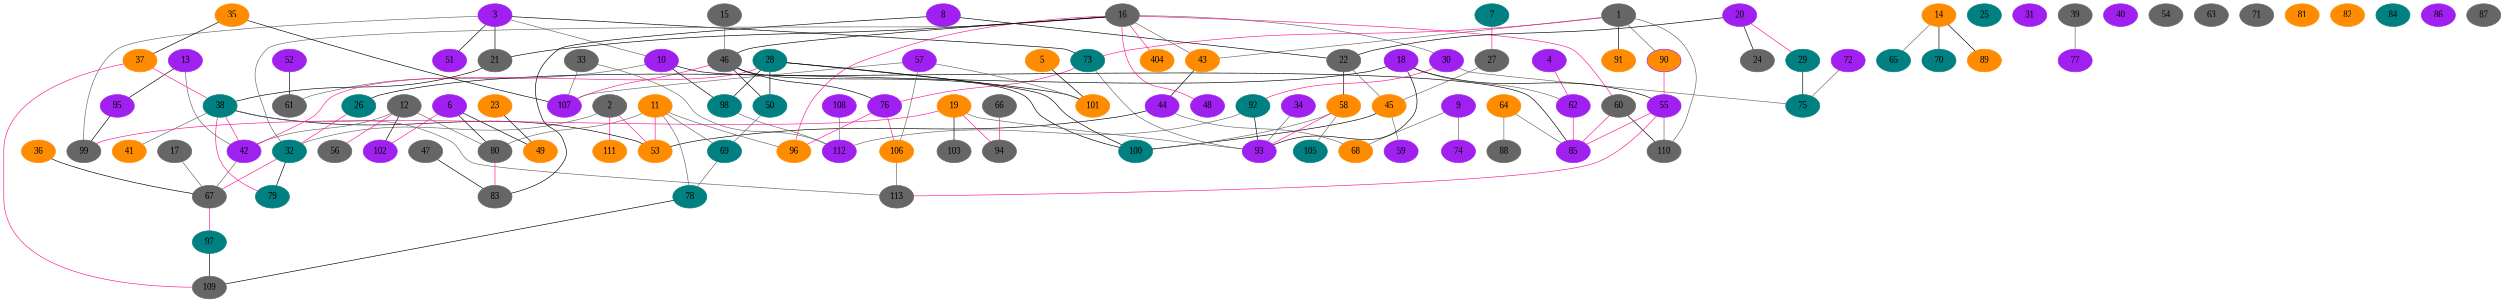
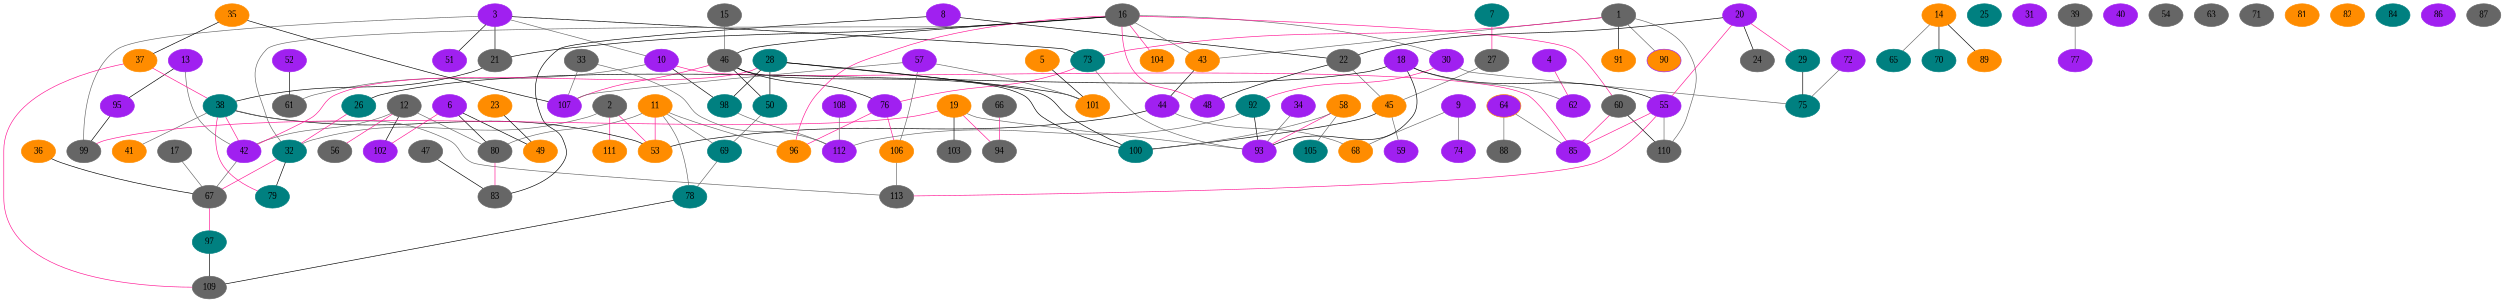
(1157, 61) -> (1157, 61)
(1110, 73) -> (1110, 73)
(1344, 79) -> (1258, 85)
(1664, 83) -> (1702, 60)
(1504, 106) -> (1504, 106)
(1573, 129) -> none
